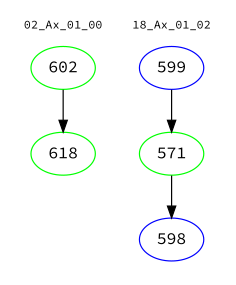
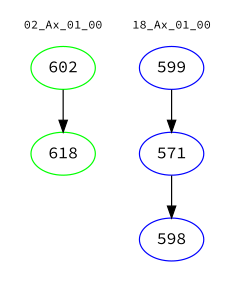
(172, 26) -> (172, 26)
(172, 154) -> (172, 154)
